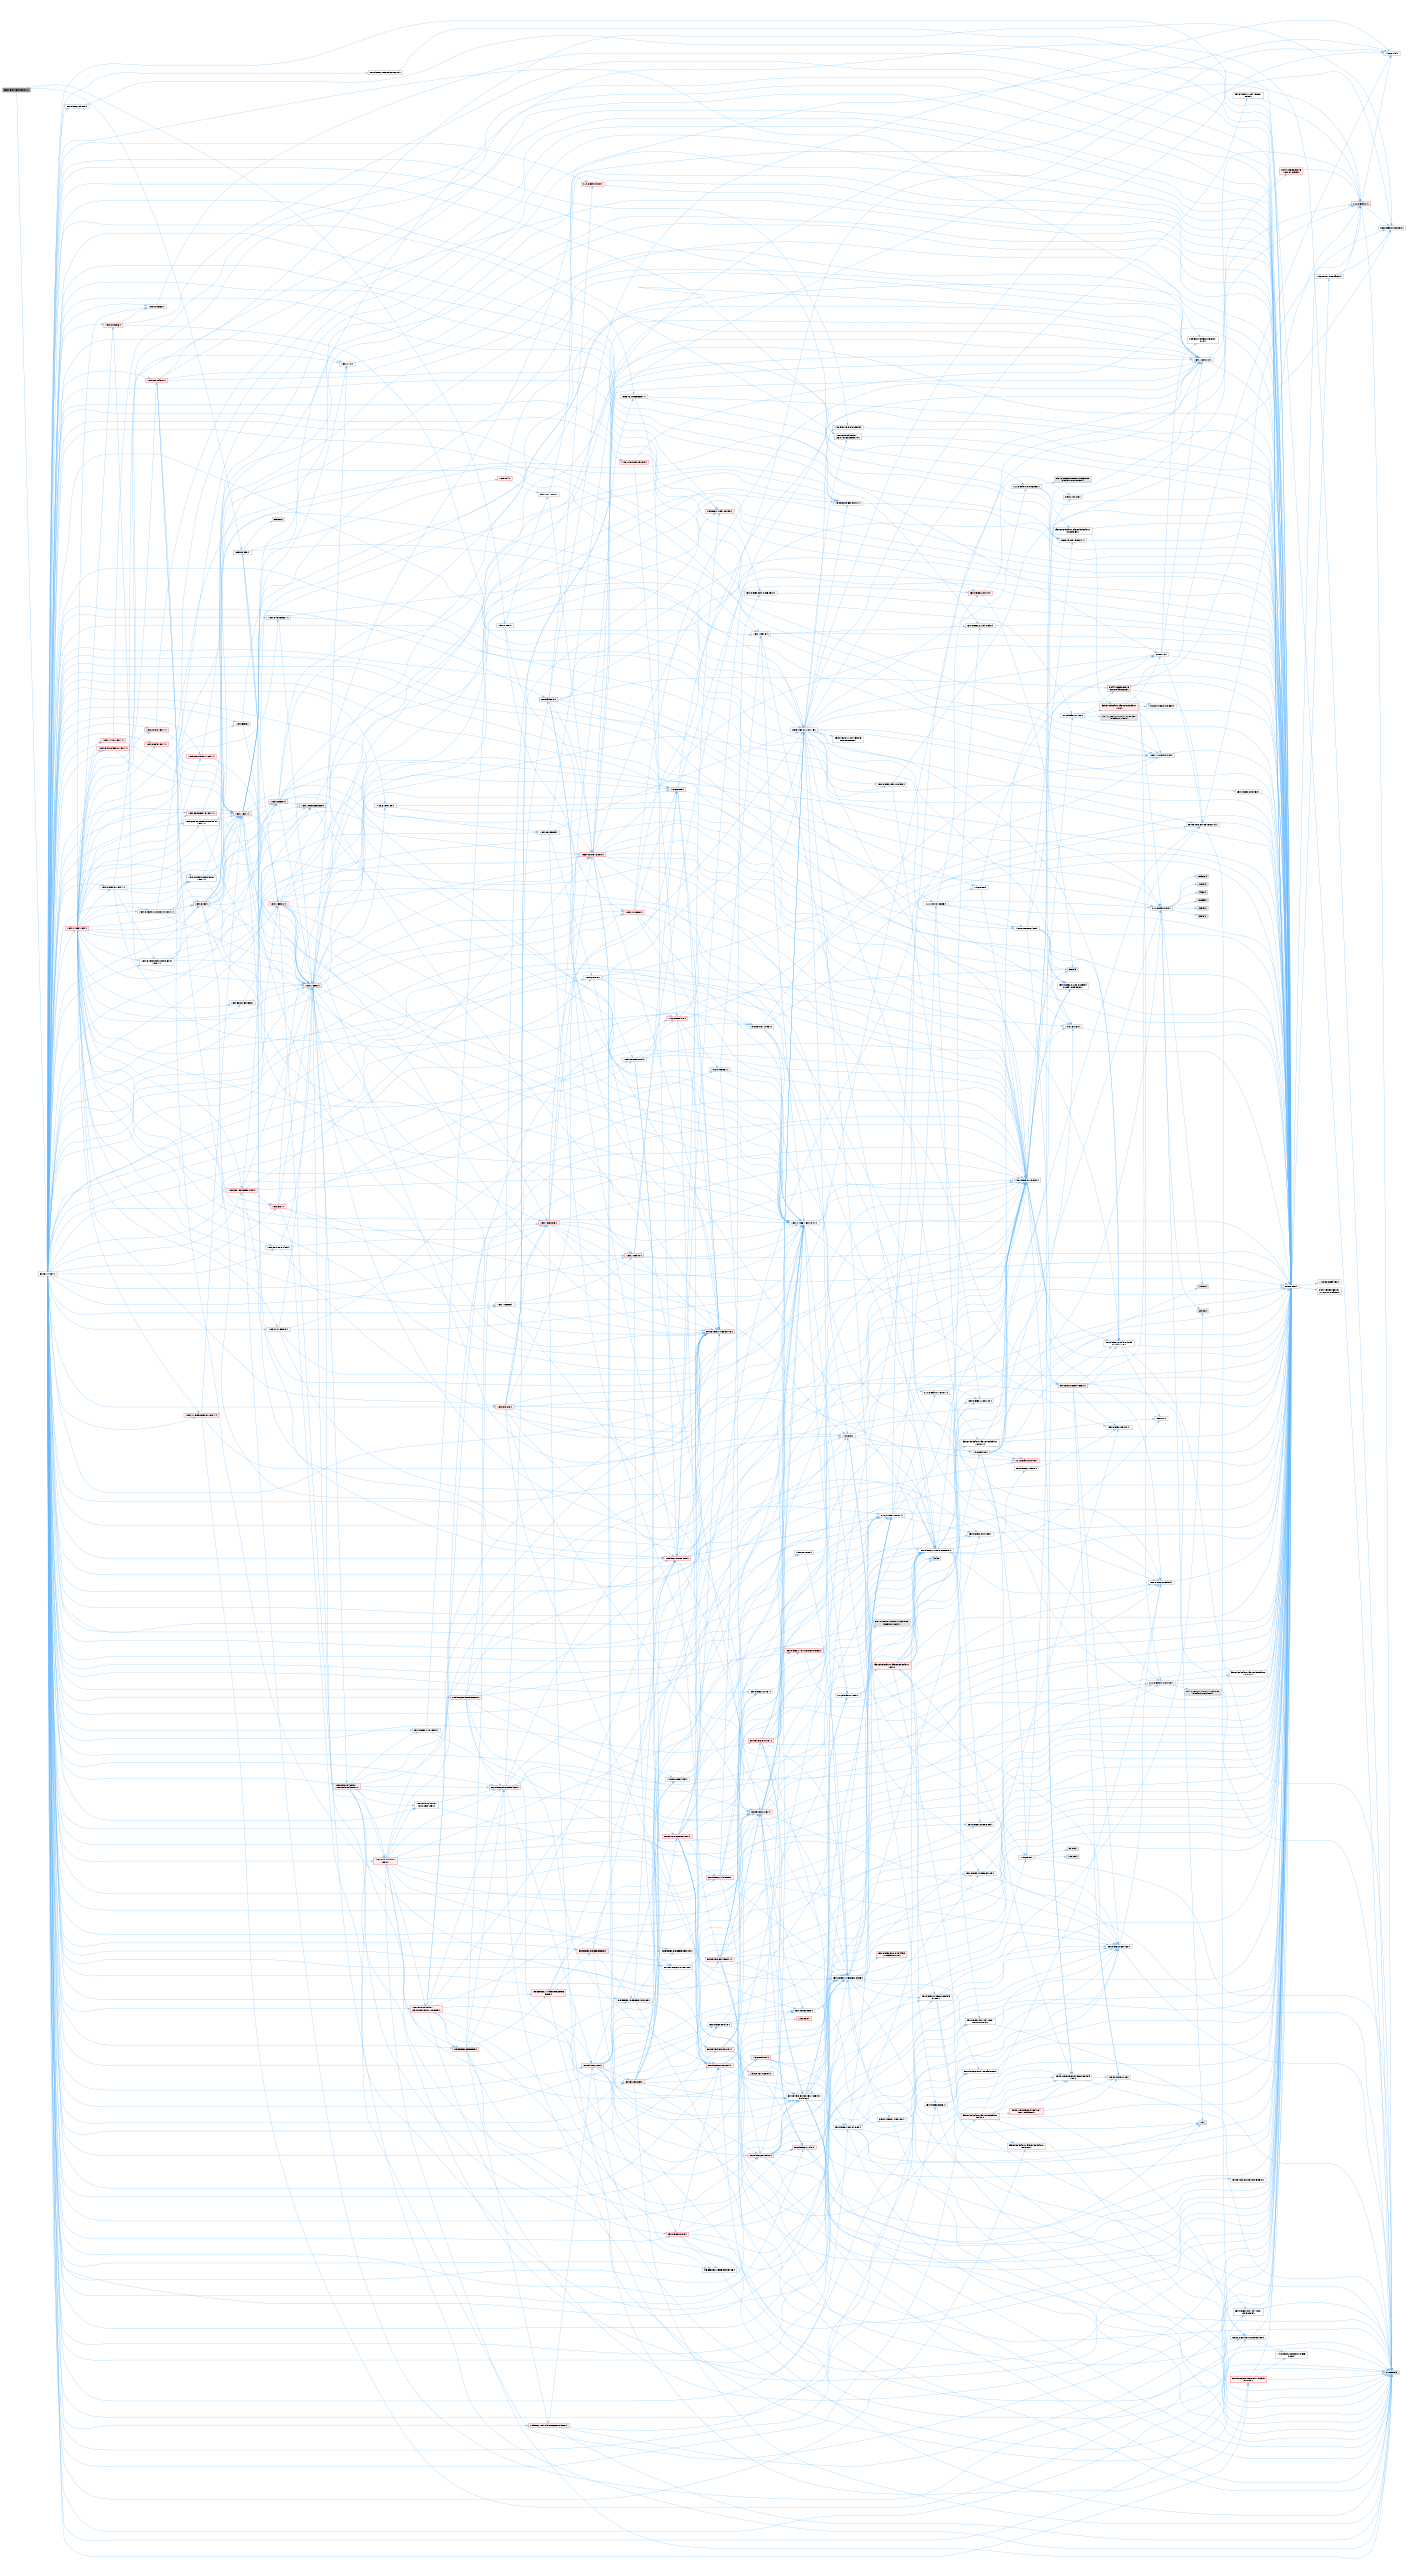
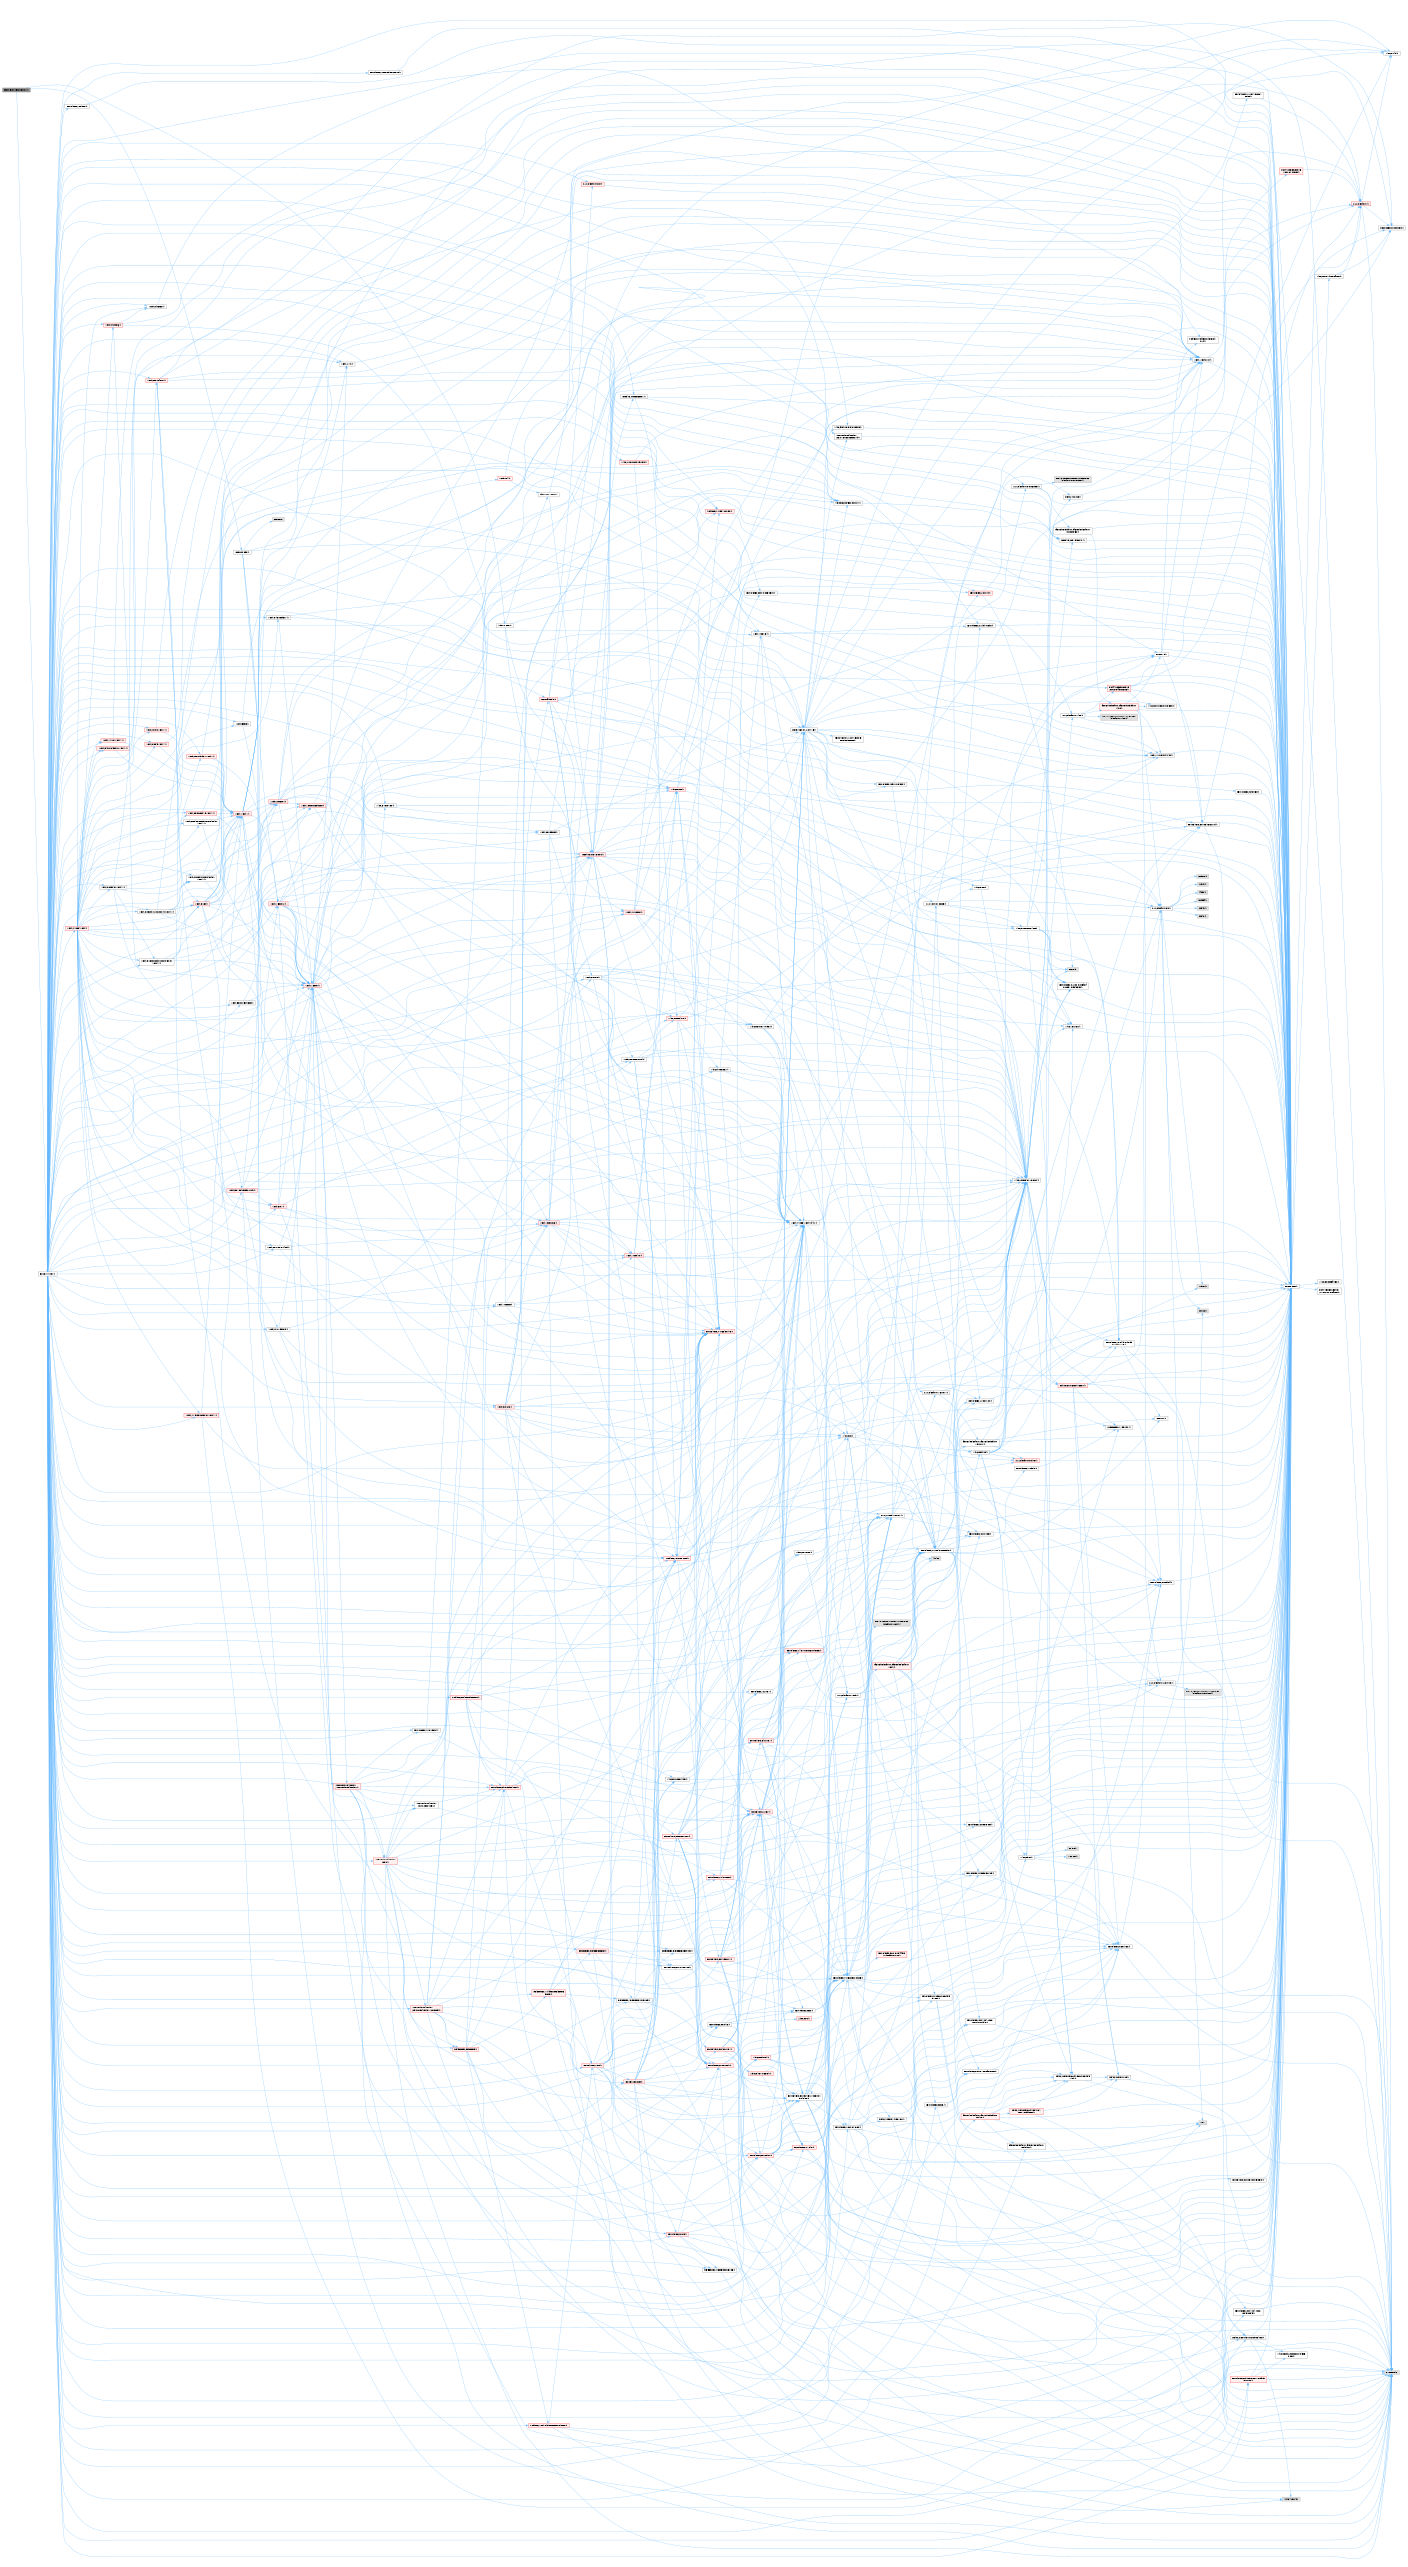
(1119, 1427) -> (1119, 1427)
(1248, 1674) -> none
(789, 1958) -> (828, 2004)
none -> (1291, 2499)
